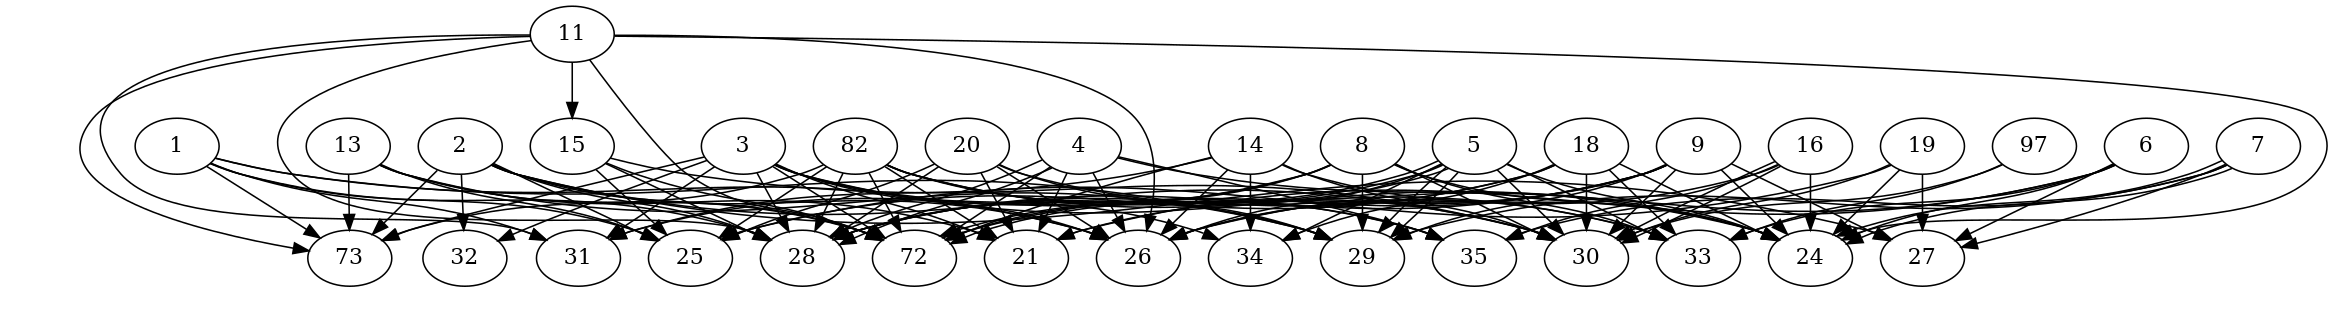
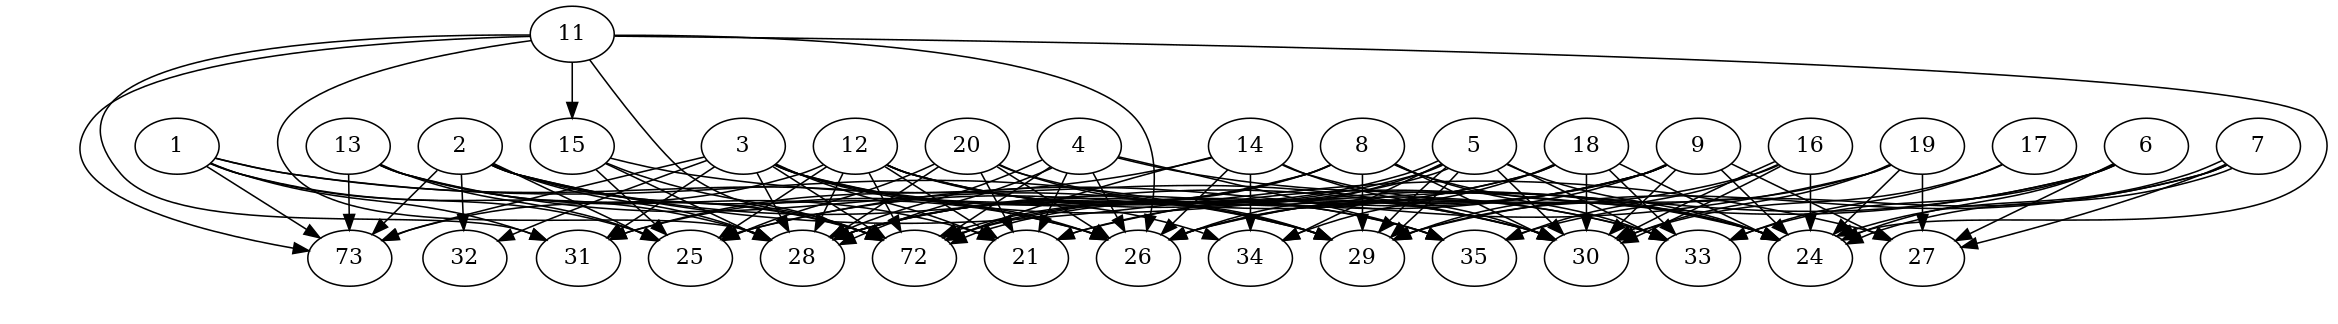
(855, 146) -> (855, 146)
(2035, 146) -> (2035, 146)
none -> (1651, 202)
